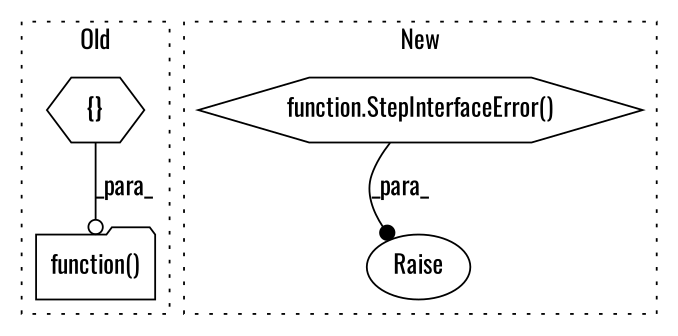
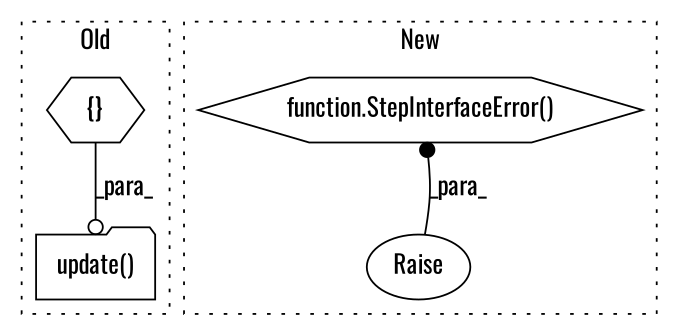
(370, 184) -> (430, 196)
(96, 267) -> (96, 267)
